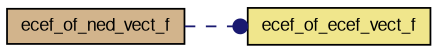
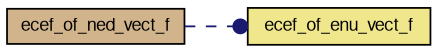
(339, 26) -> (339, 26)
